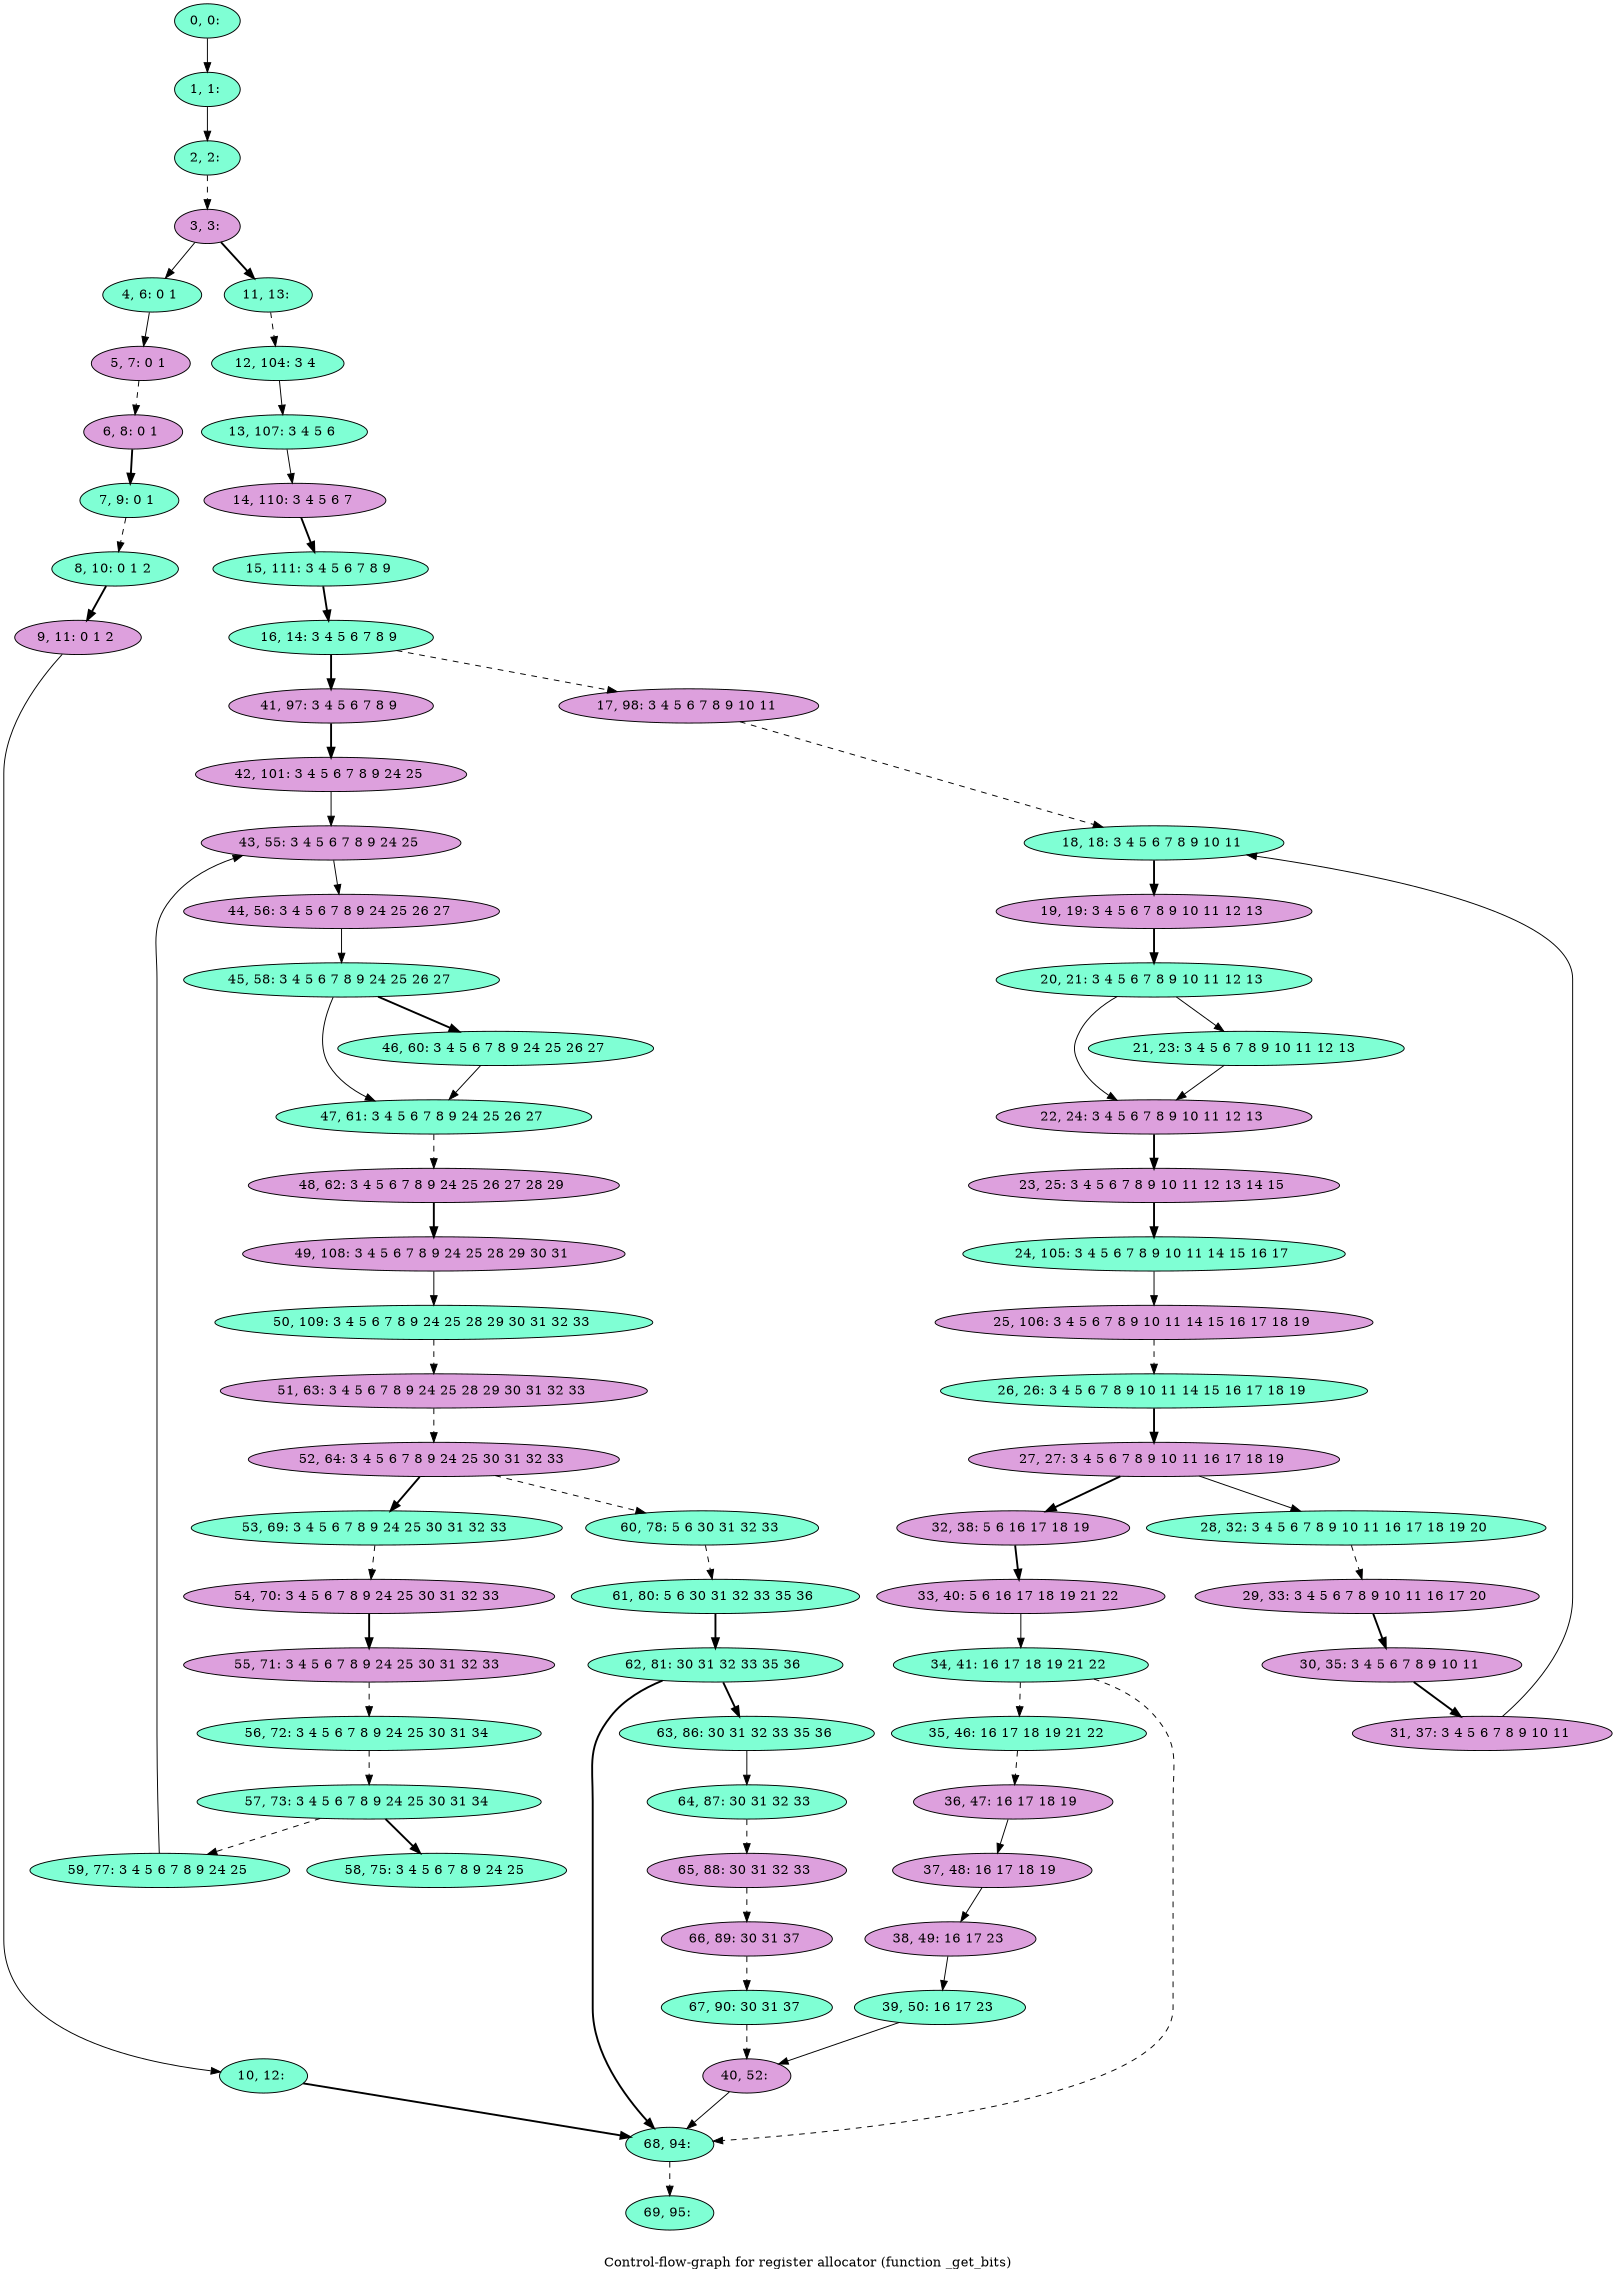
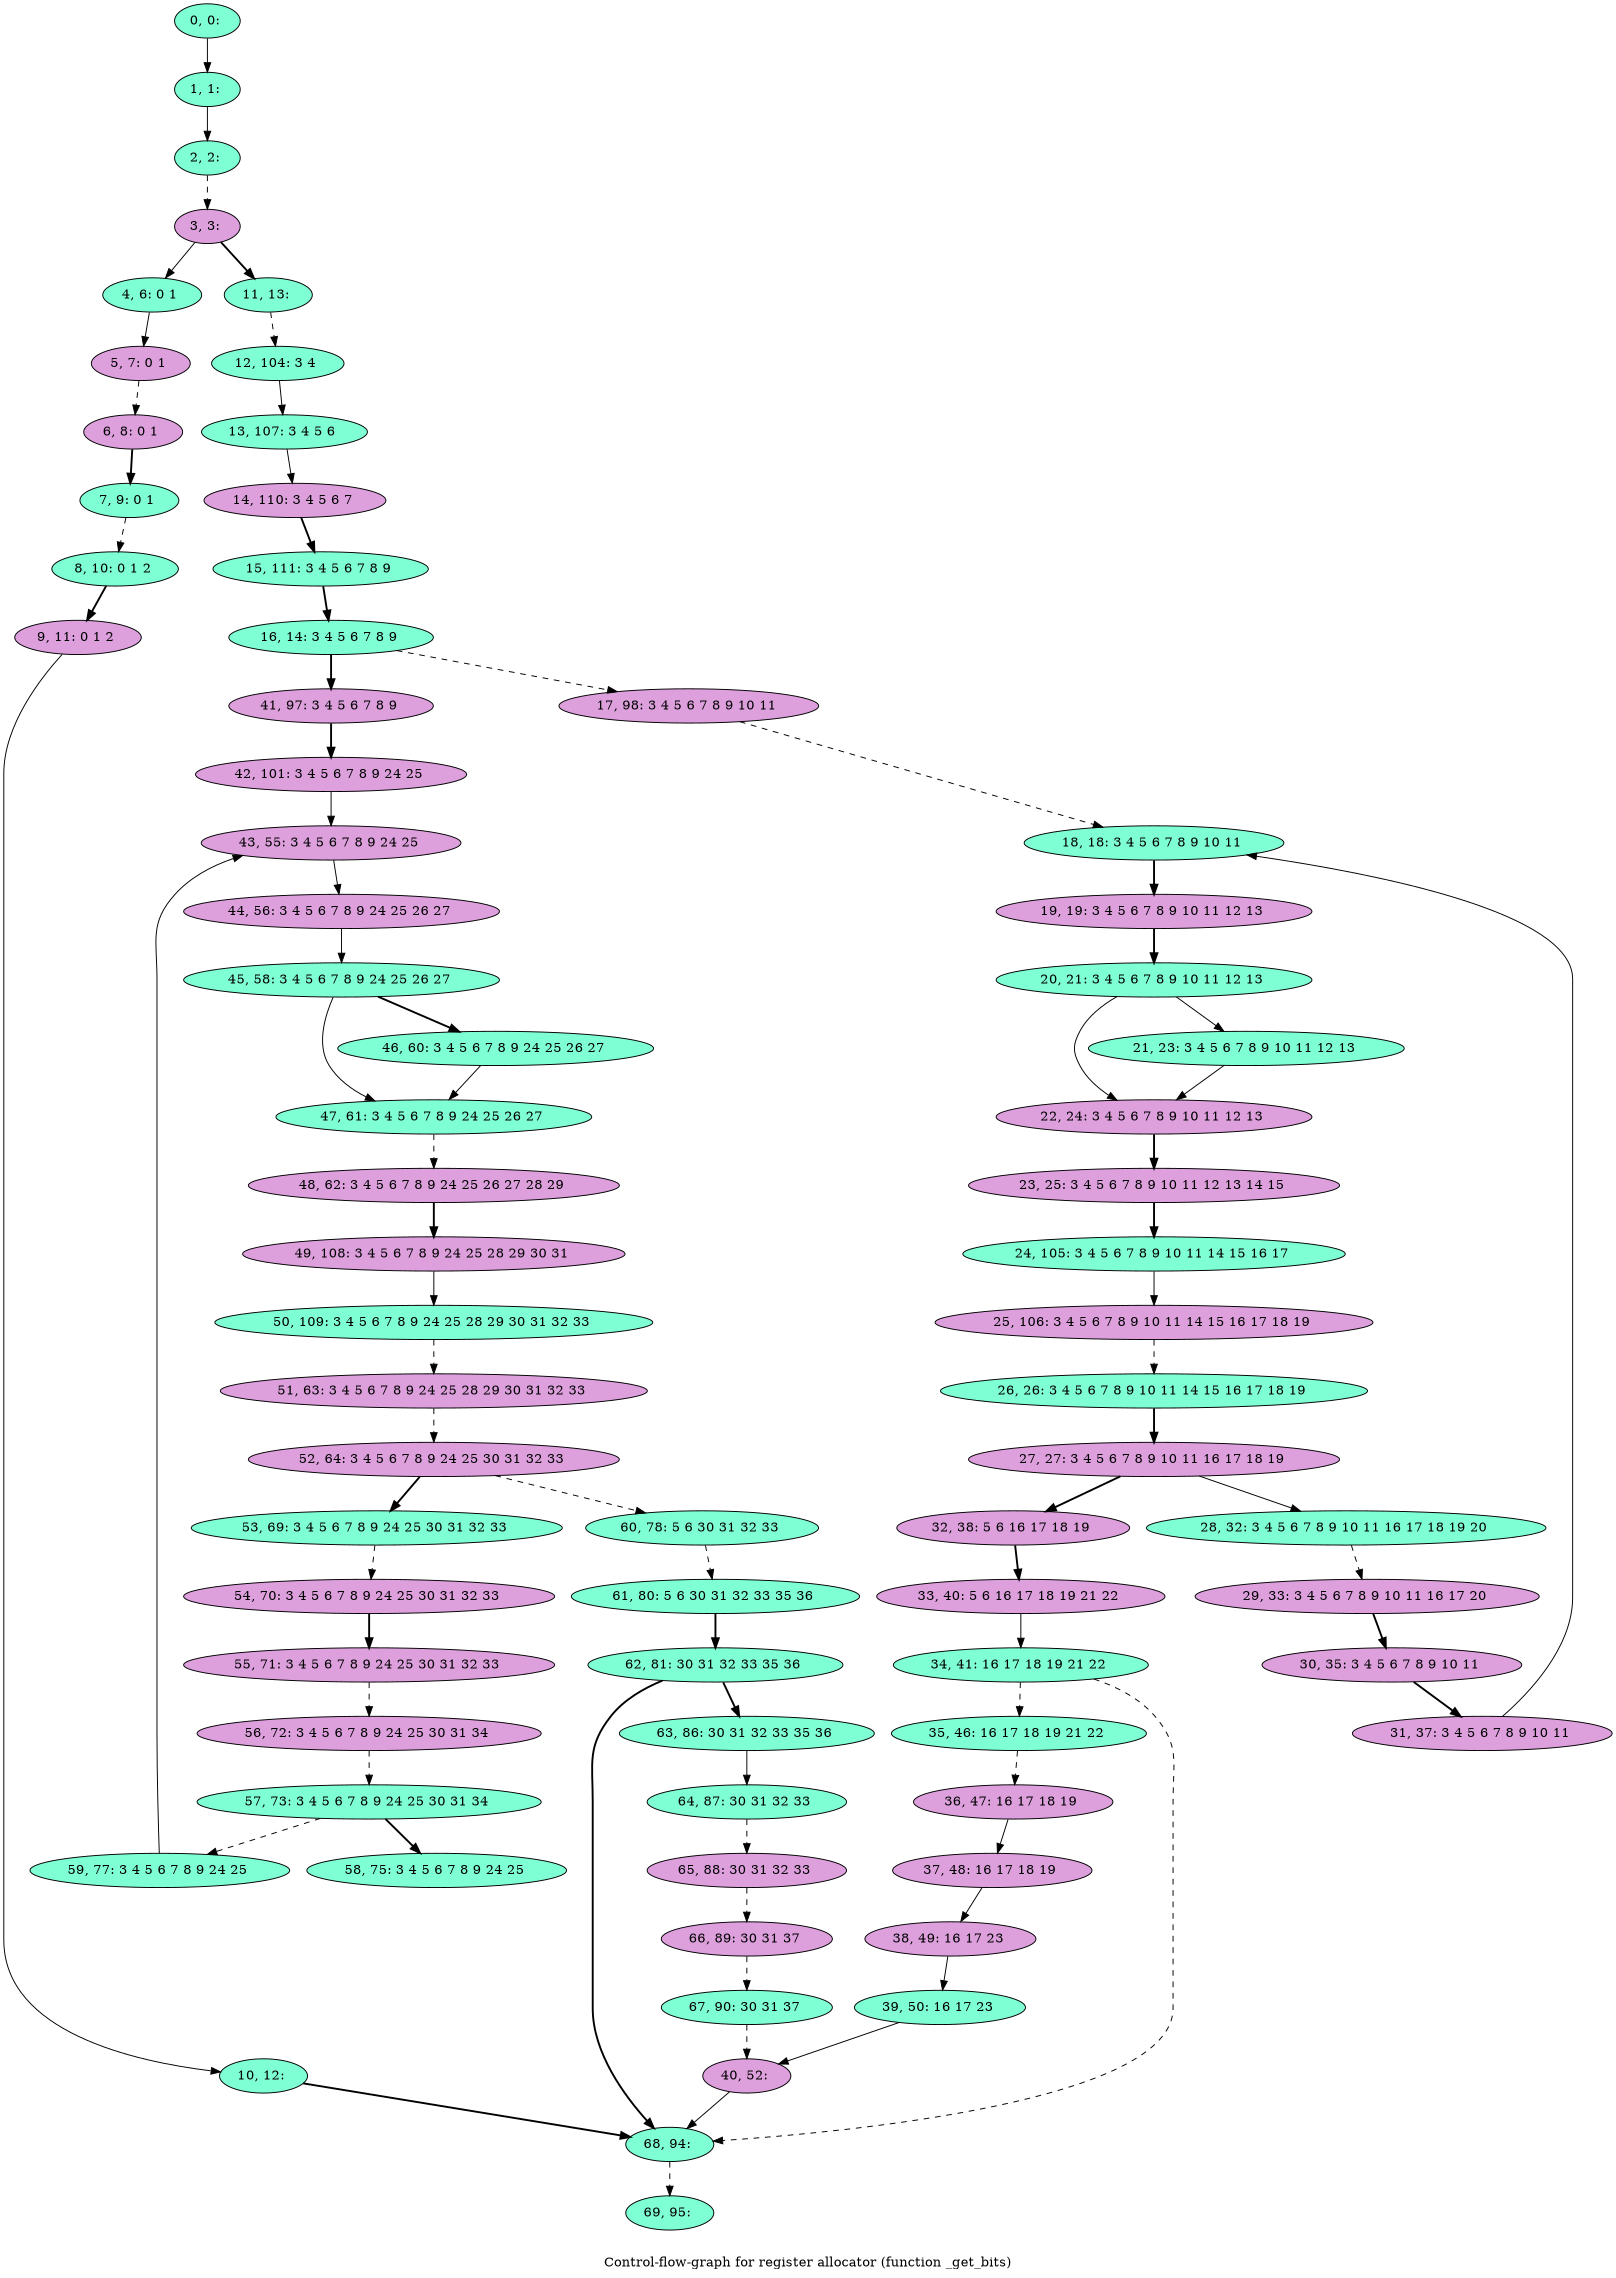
(369, 1733) -> (369, 1733)
